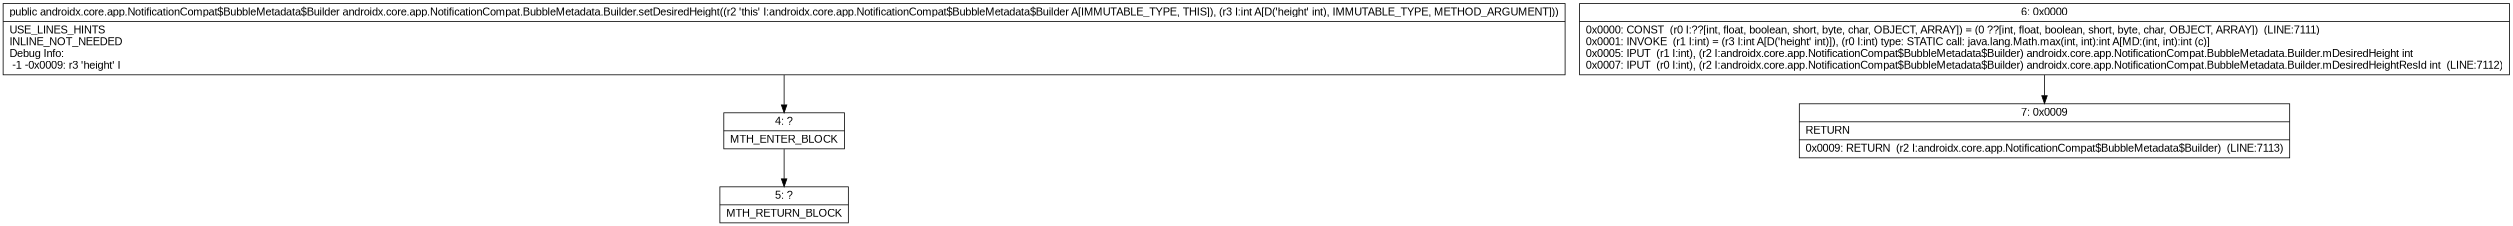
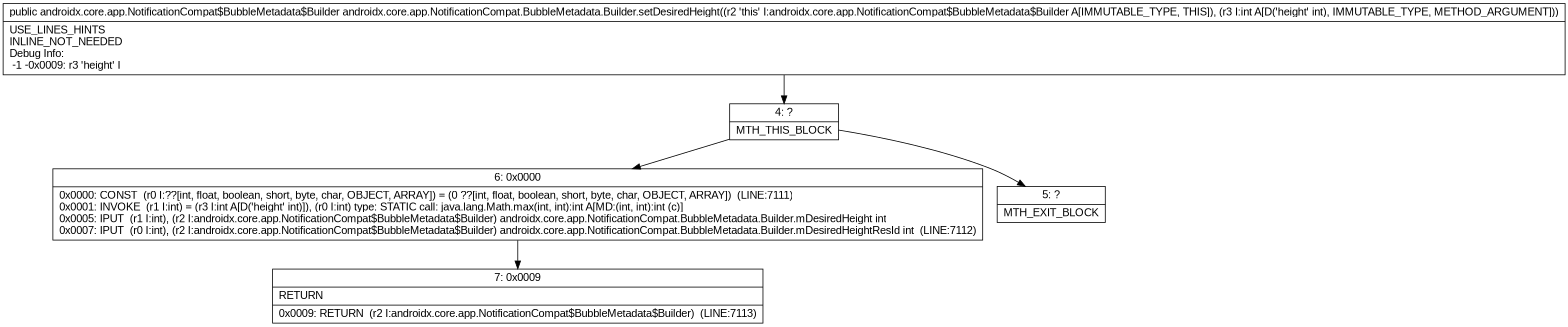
(784, 139) -> (784, 130)
none -> (685, 153)
(784, 213) -> (1051, 213)
